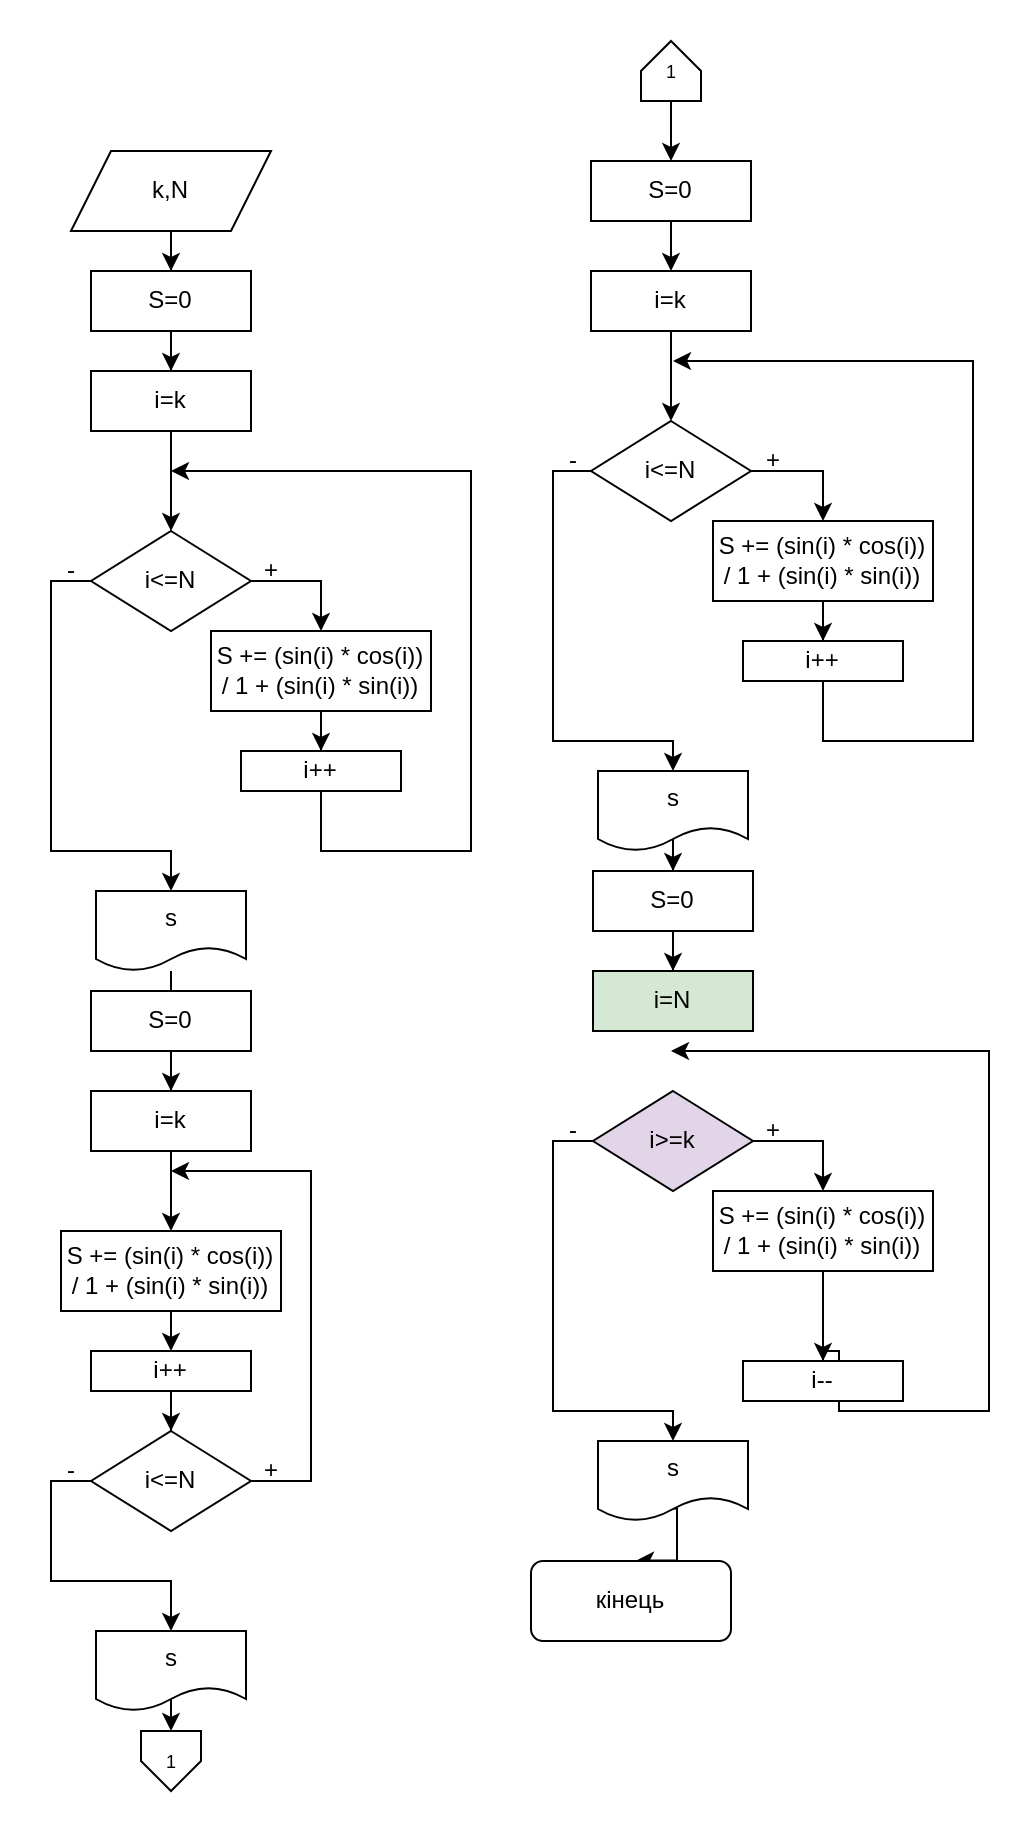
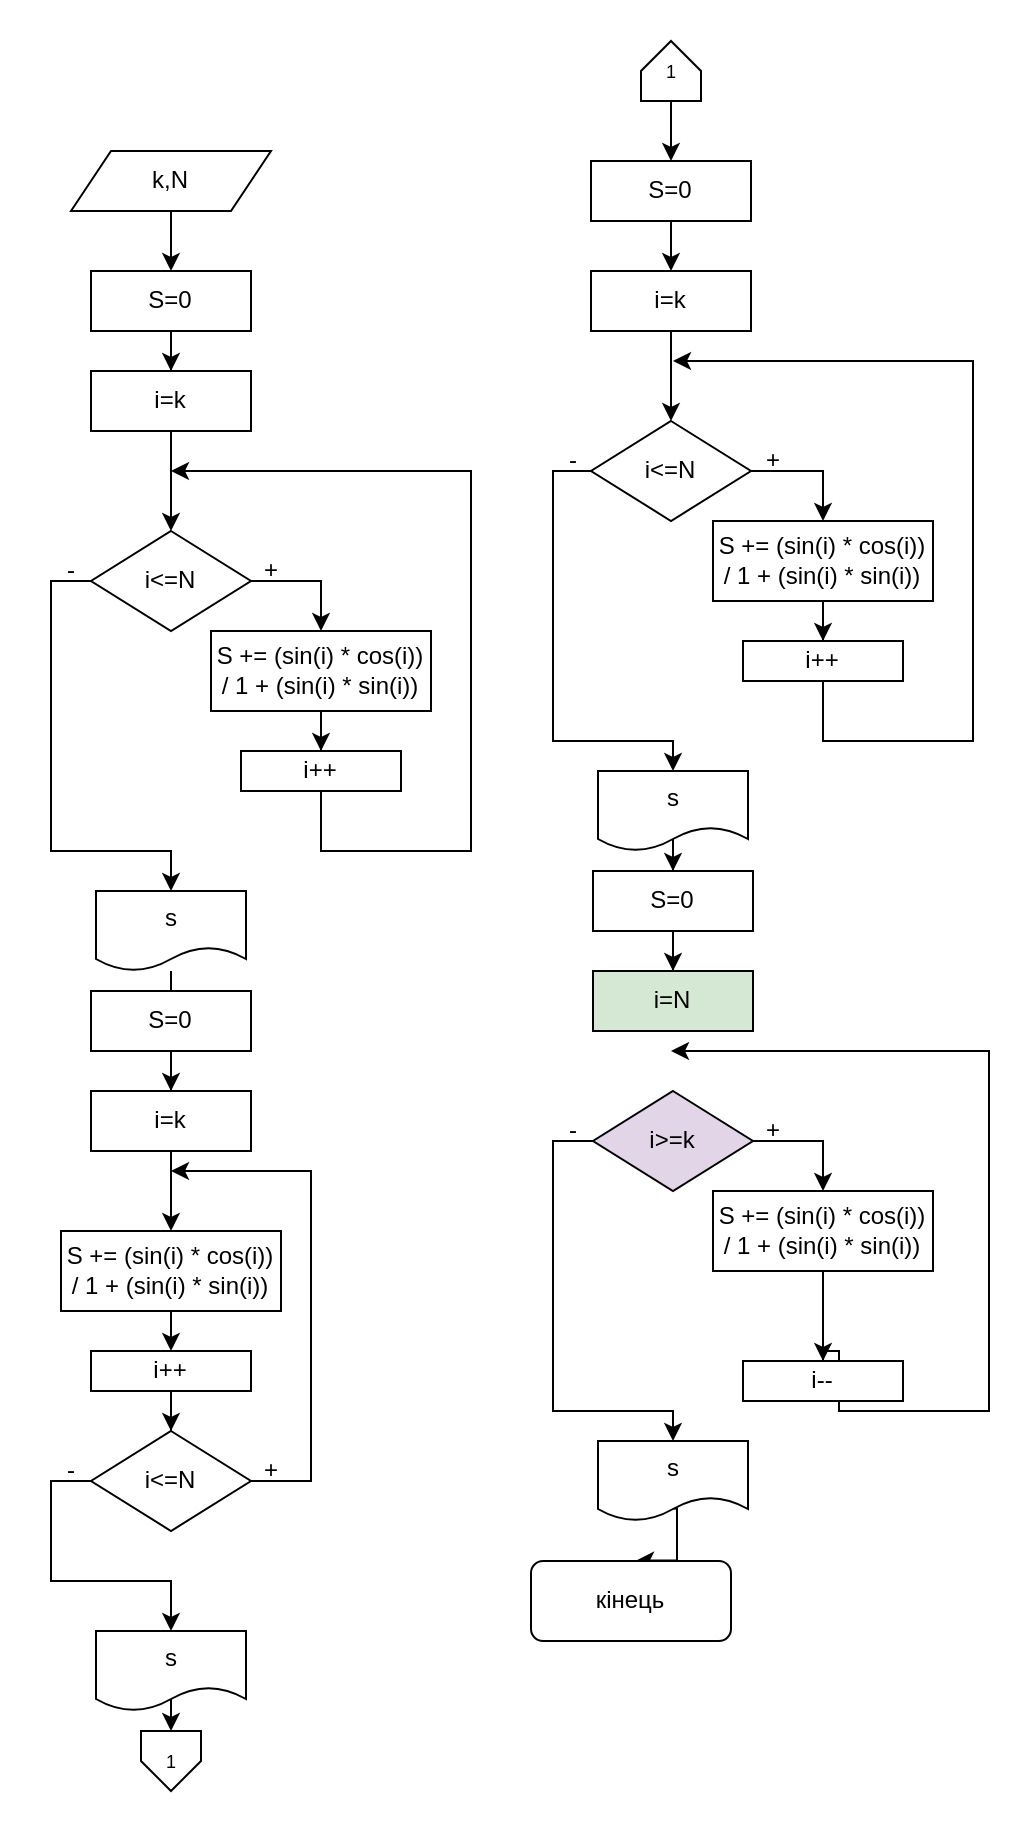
(171, 191) -> (171, 181)
